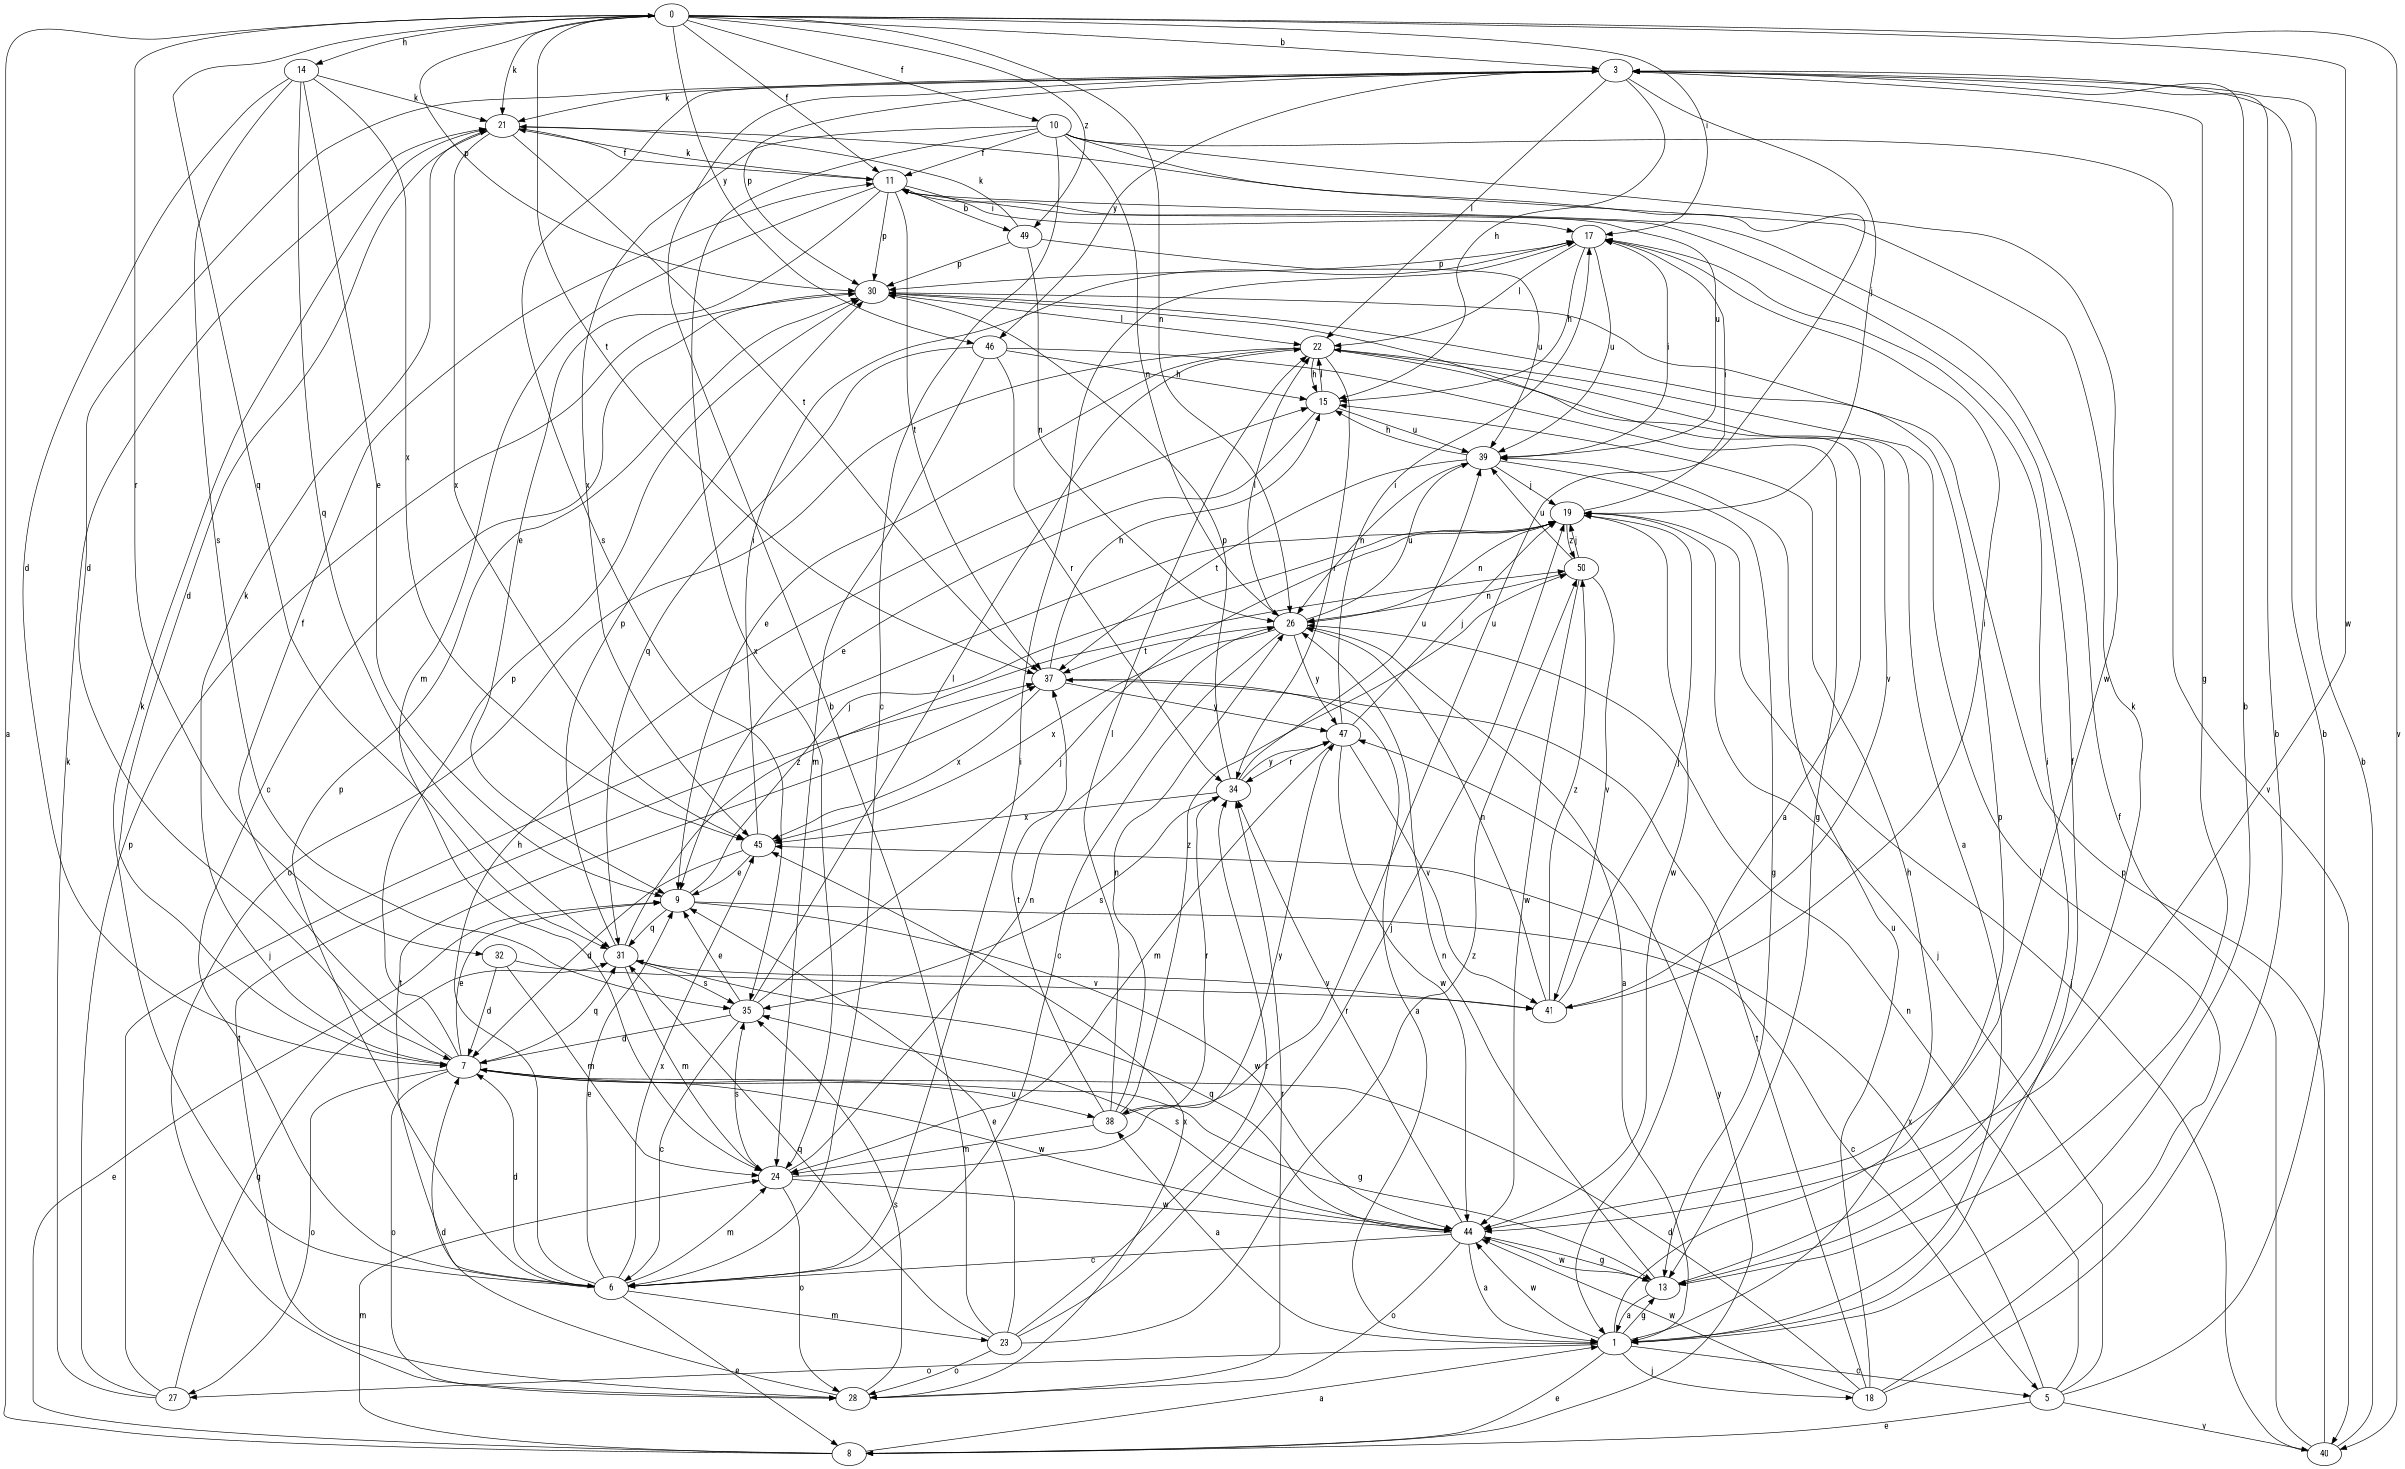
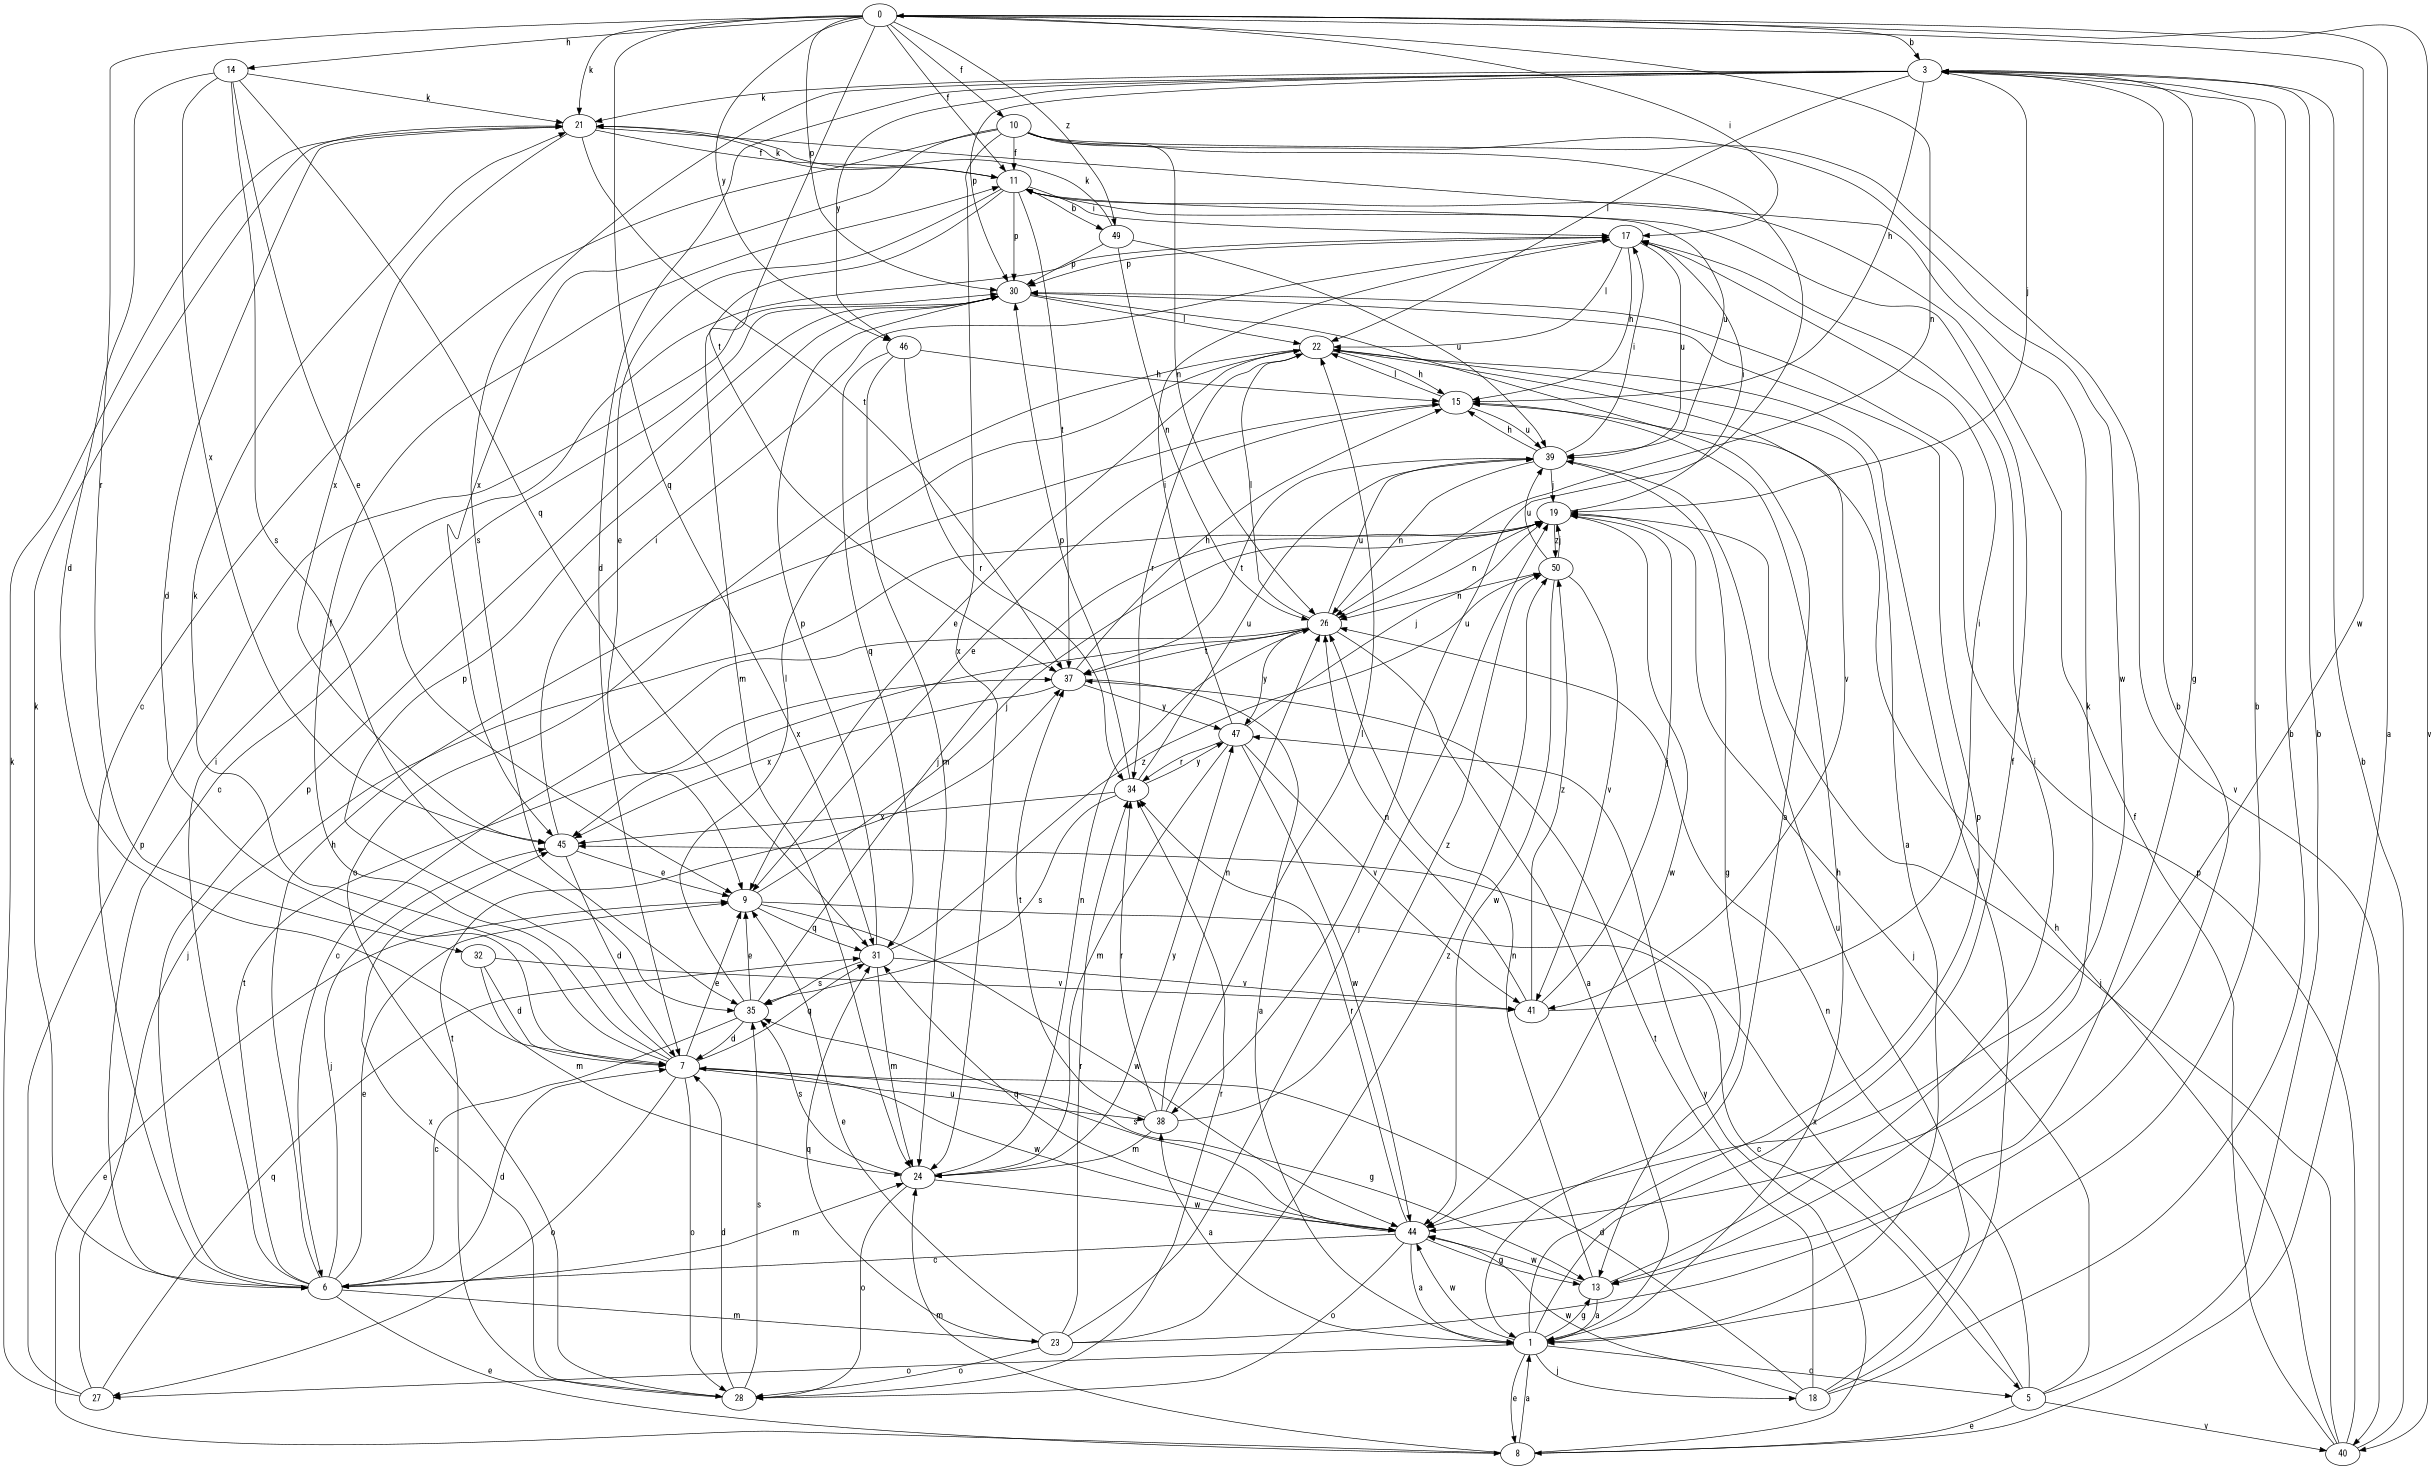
(1832, 463) -> none
none -> (1984, 849)
(663, 1067) -> (331, 1067)
